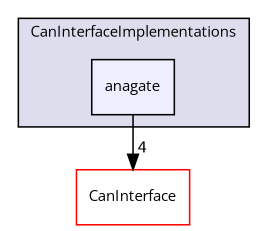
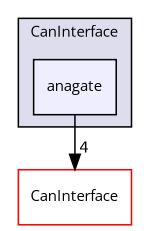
(134, 33) -> (75, 33)
